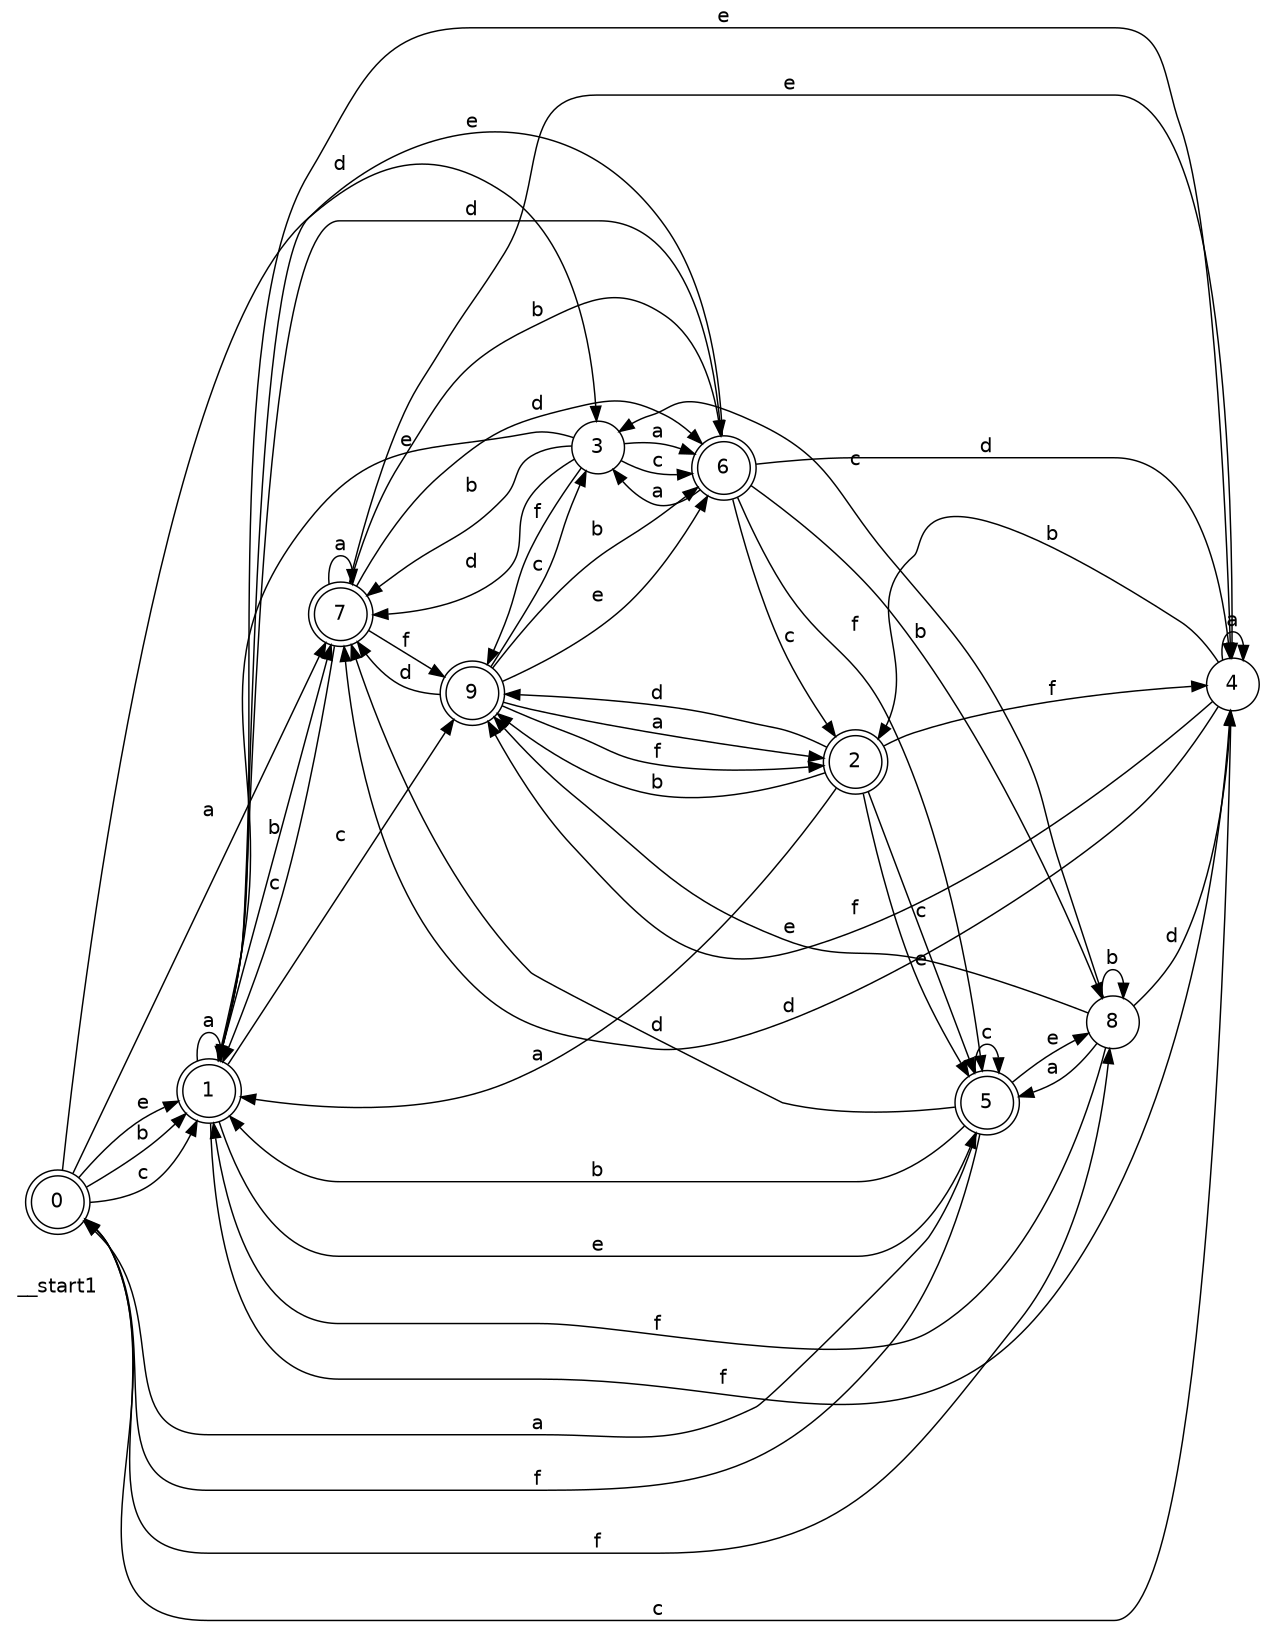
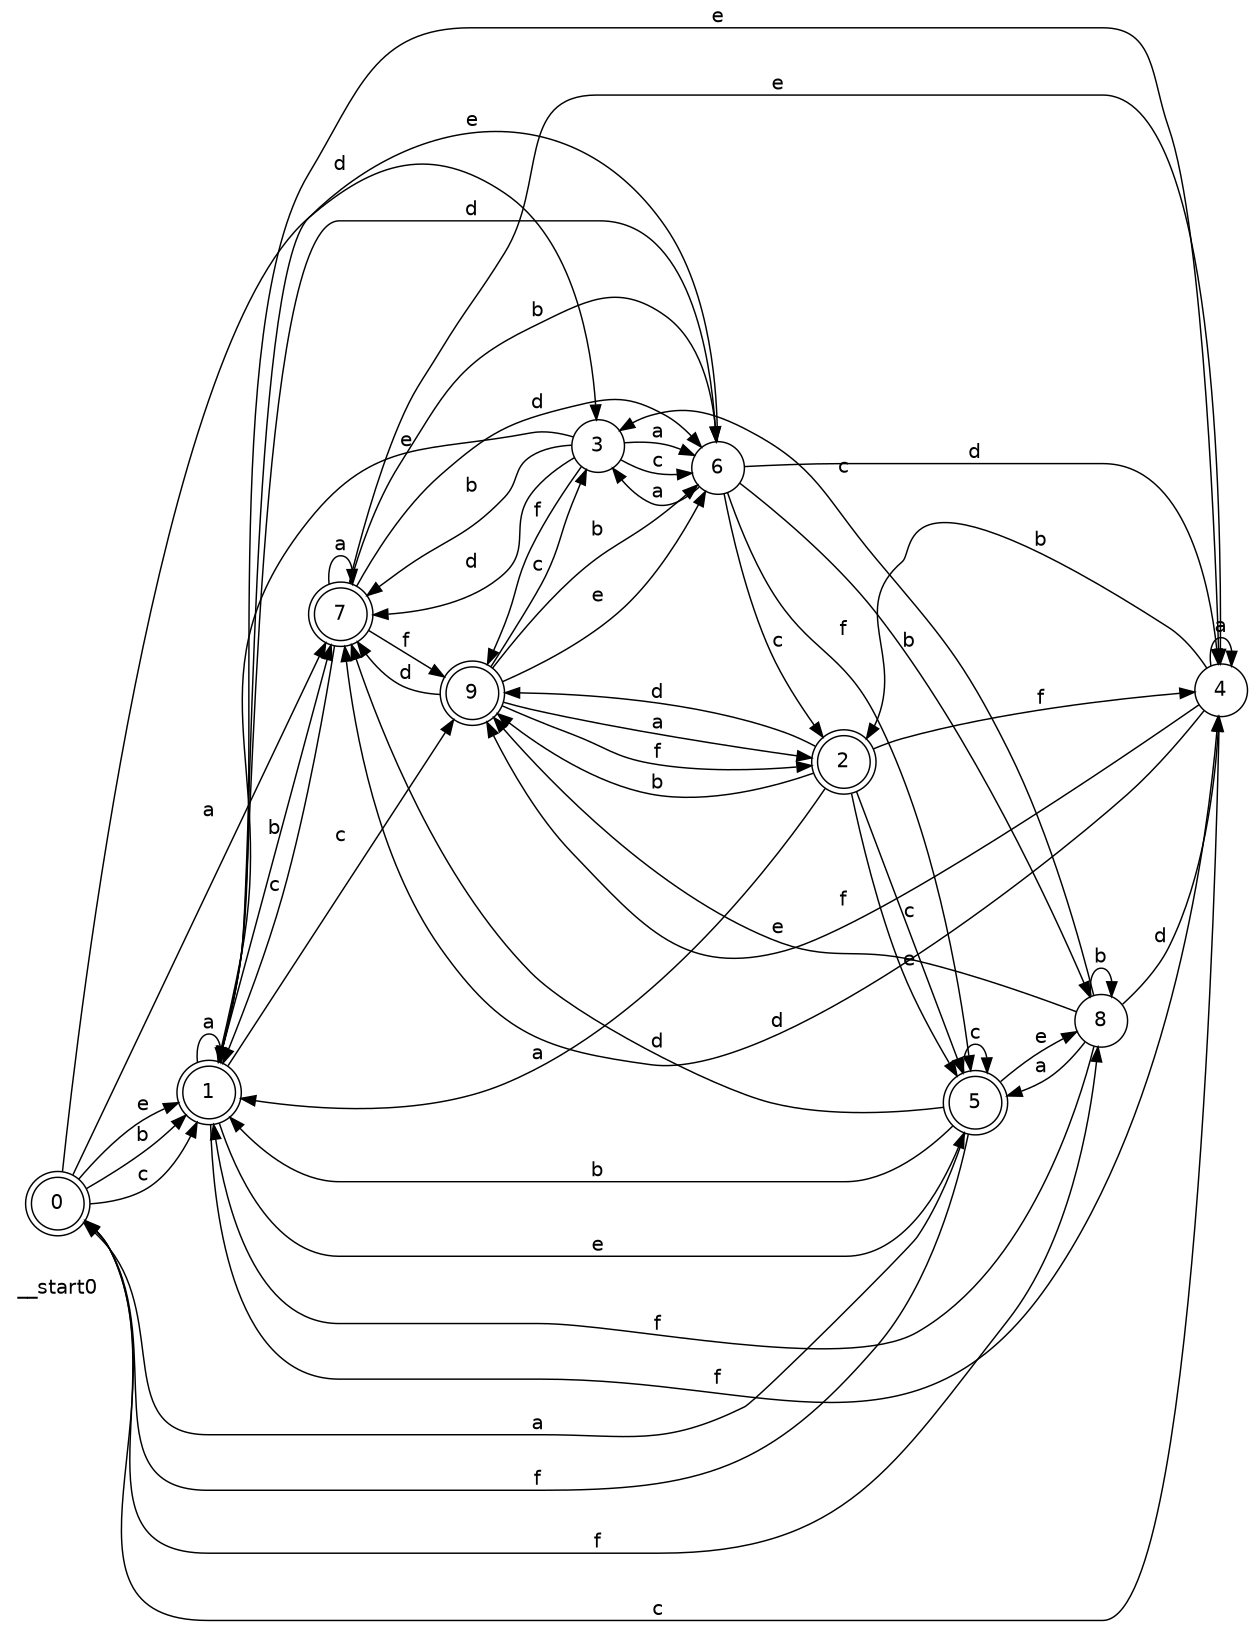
(724, 468) -> (718, 468)
(58, 1287) -> (58, 1288)
